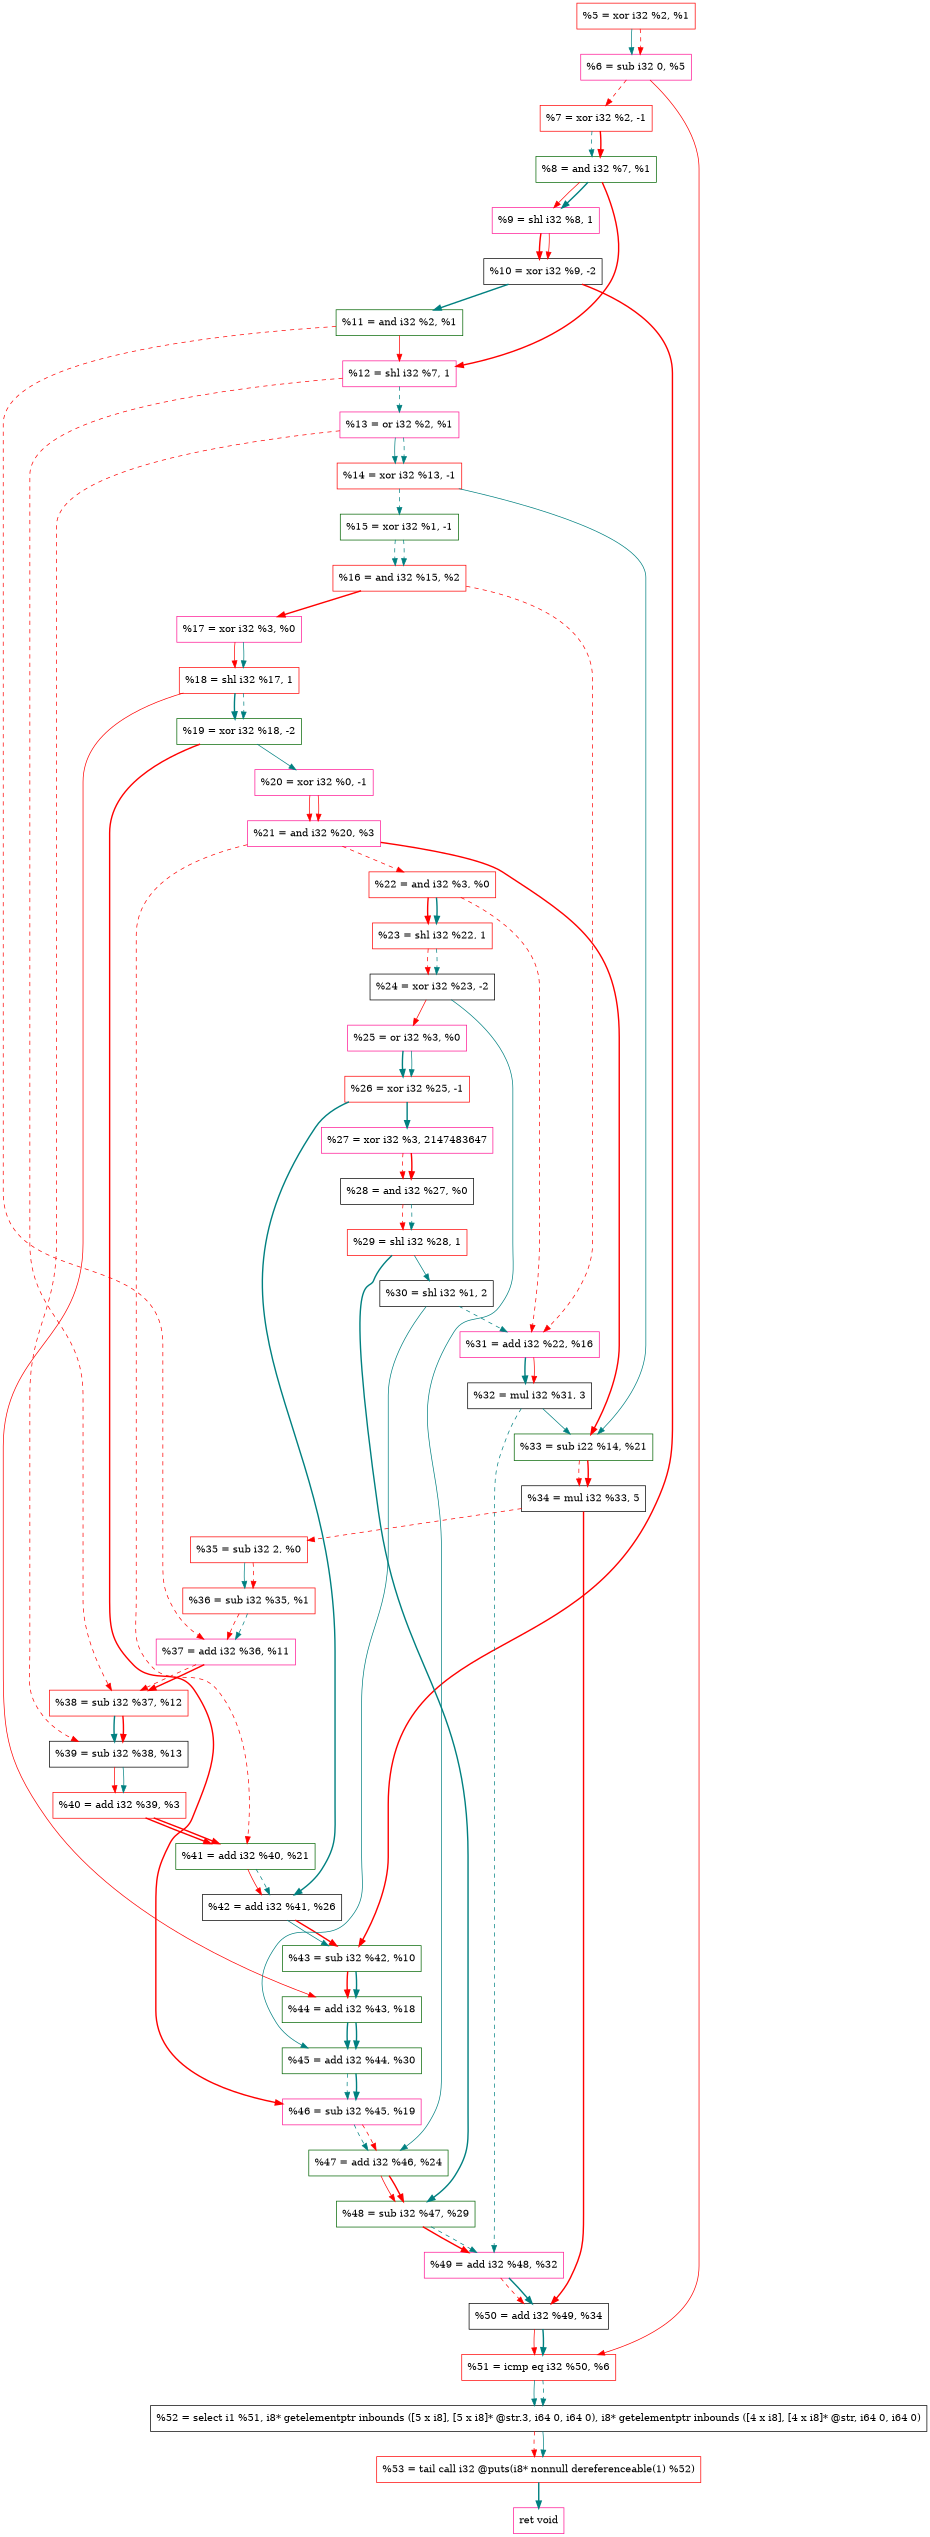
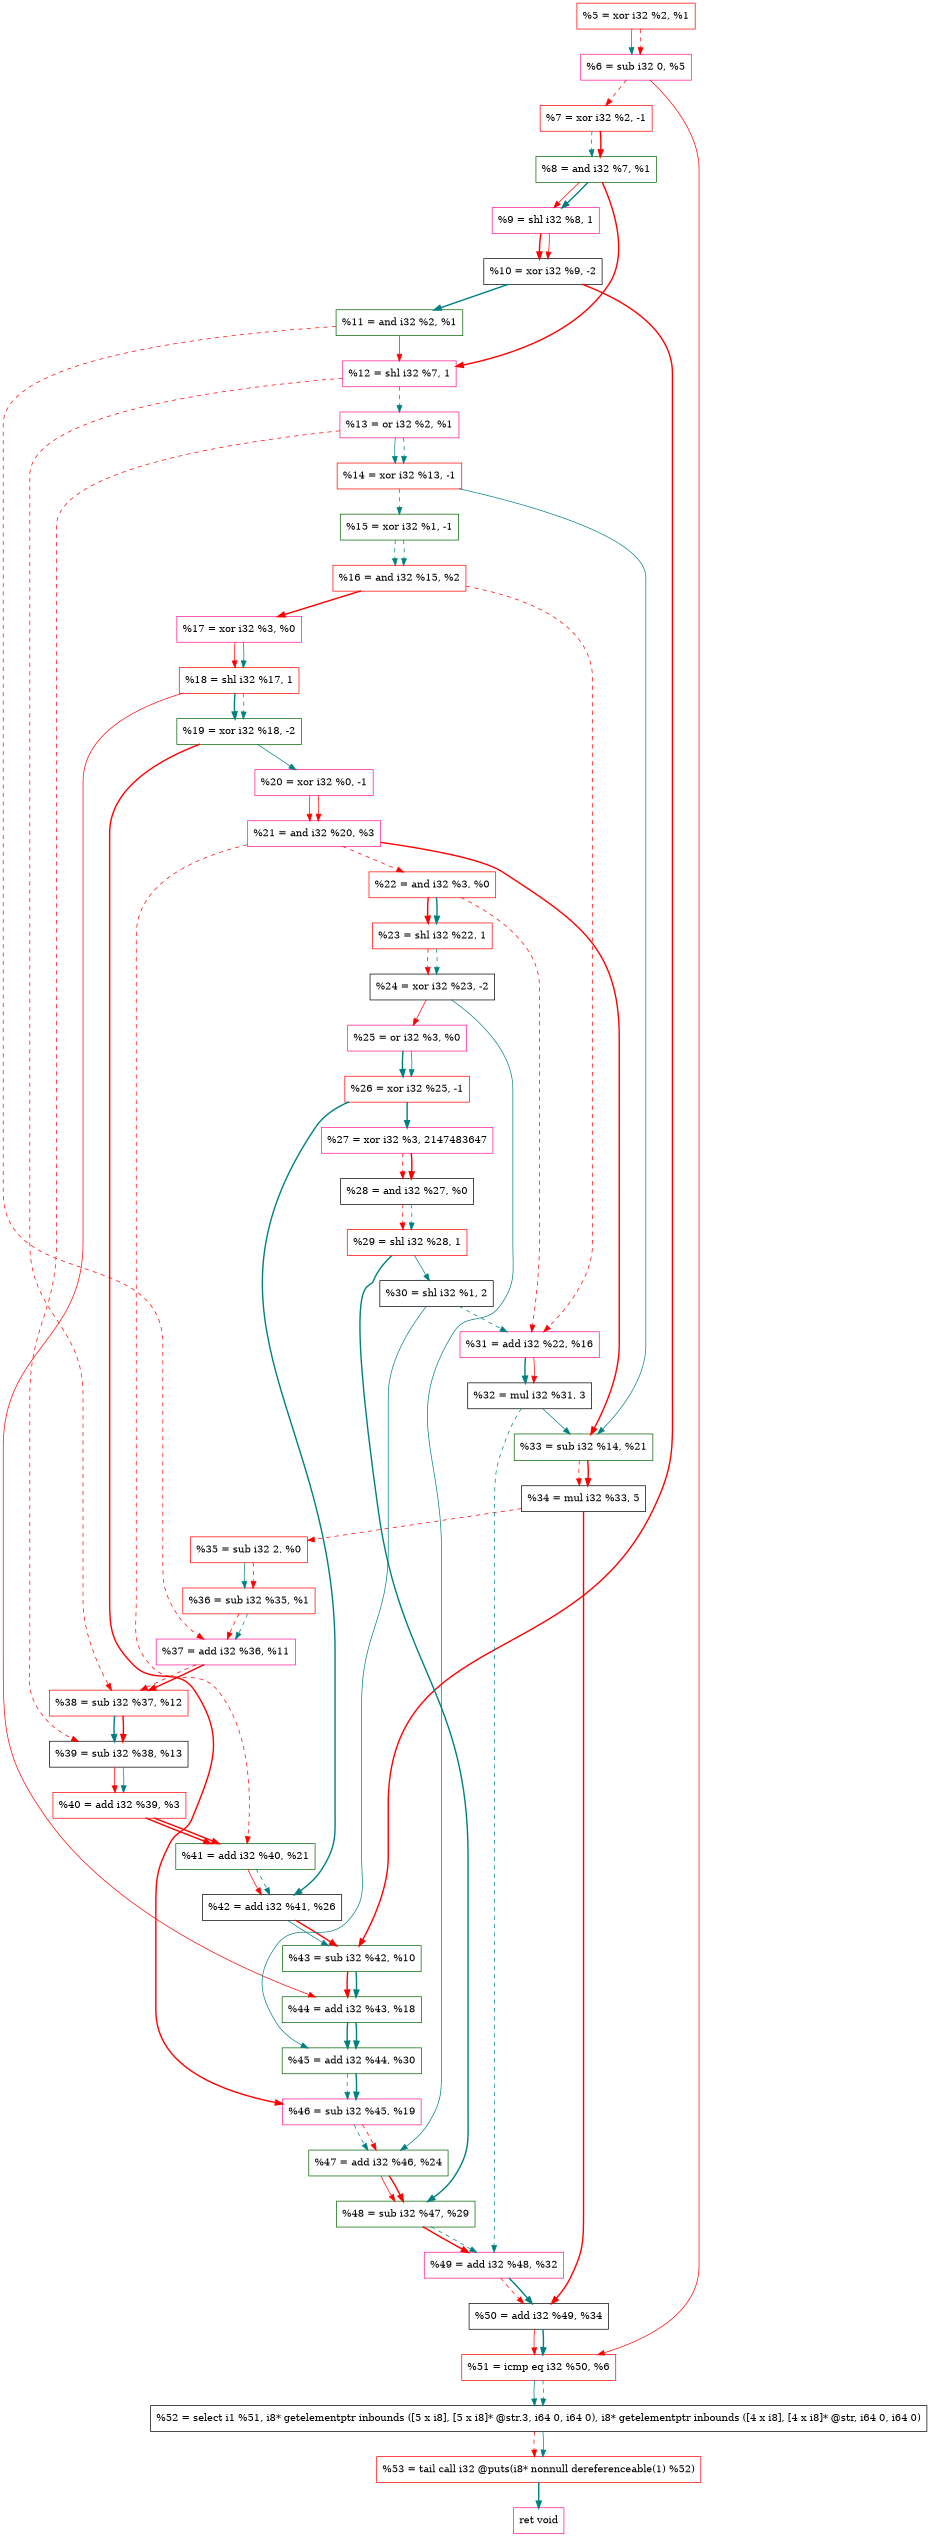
(584, 1447) -> (584, 1447)
